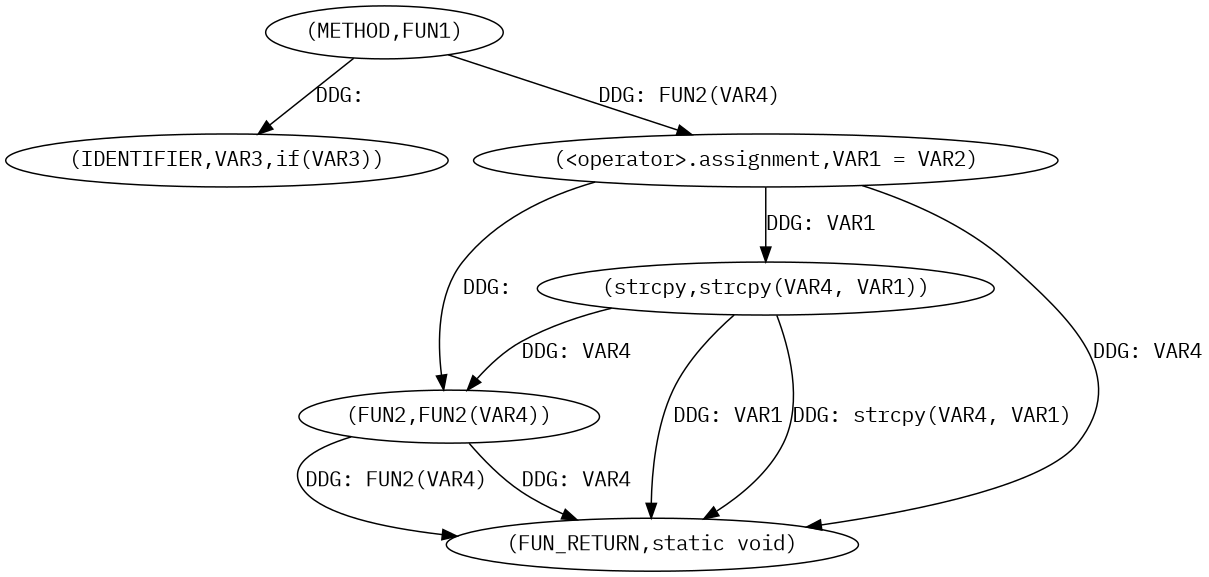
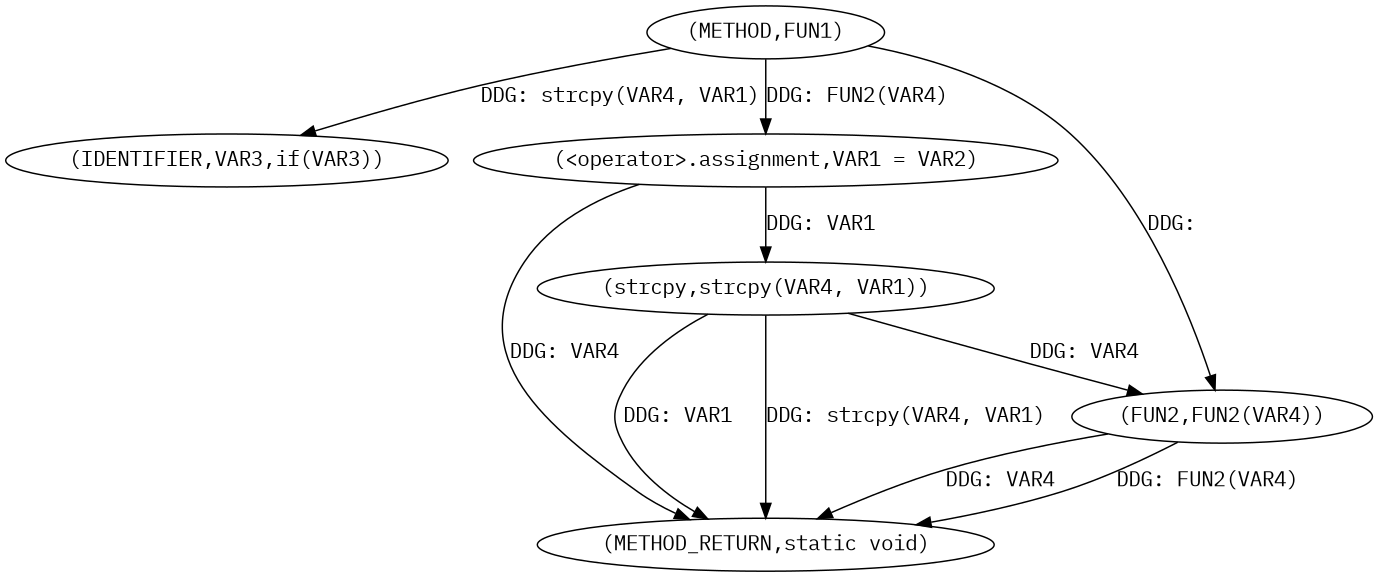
(346, 96) -> (620, 96)
(476, 247) -> (1091, 155)
(652, 545) -> (766, 545)
